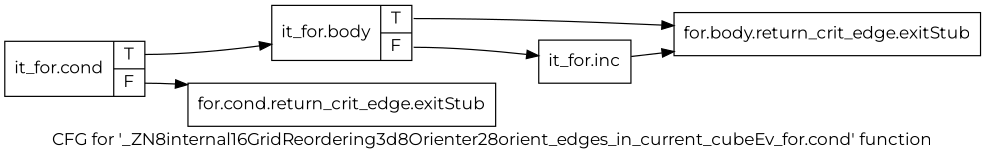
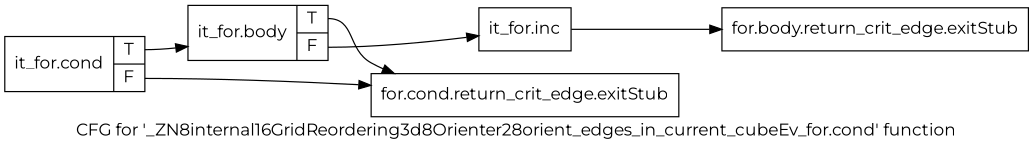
(538, 20) -> (352, 38)
